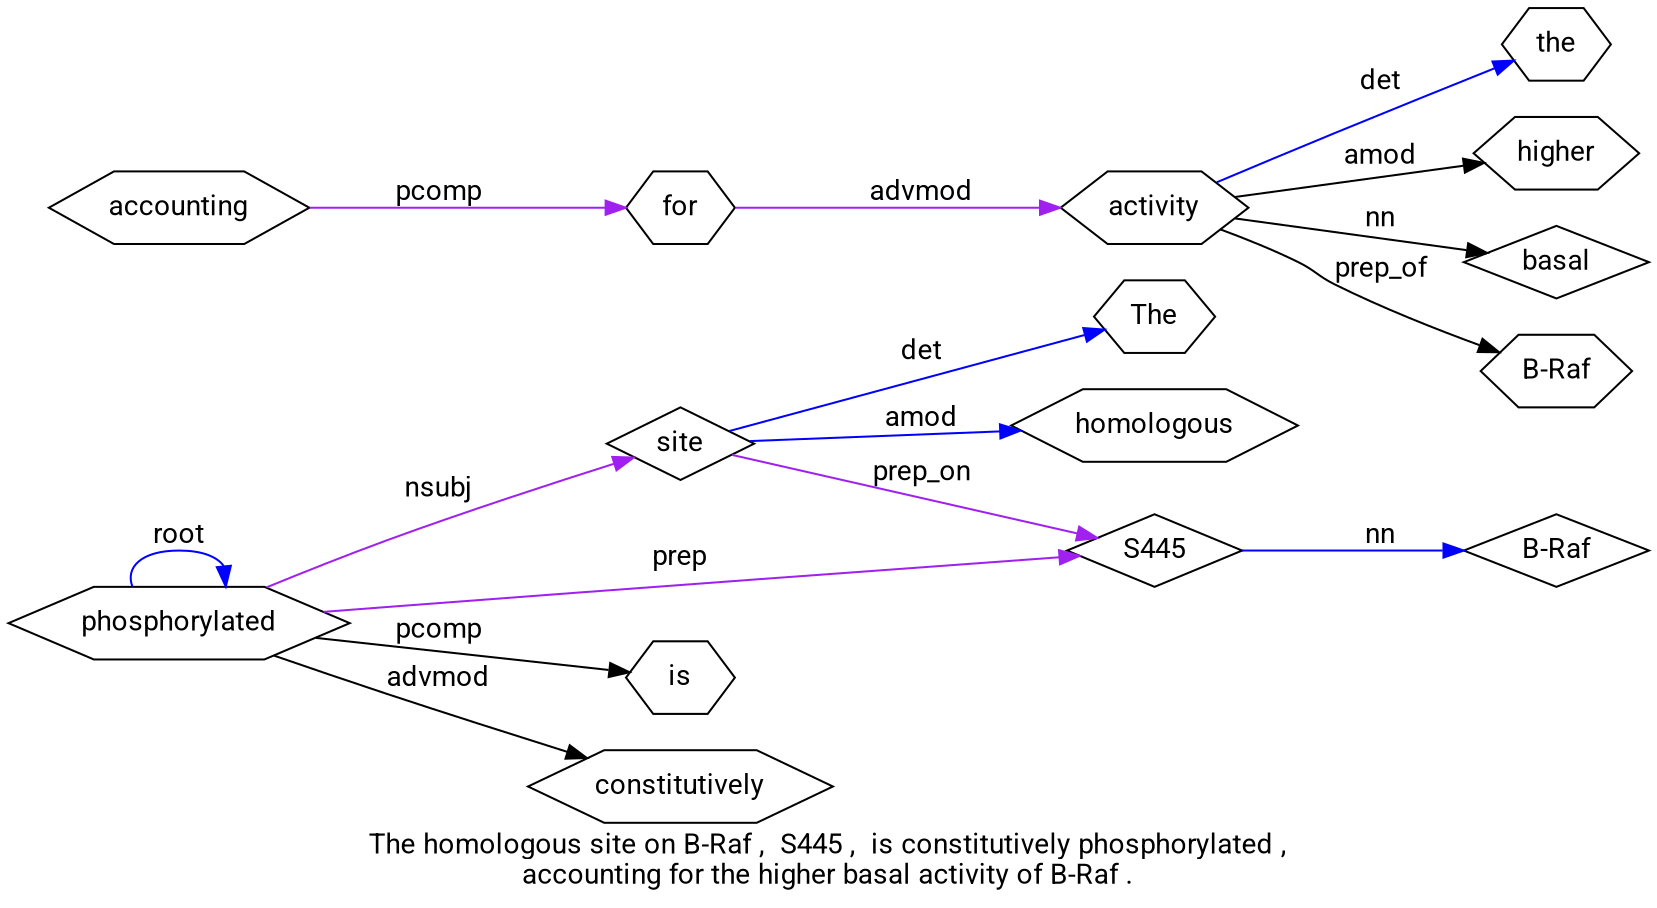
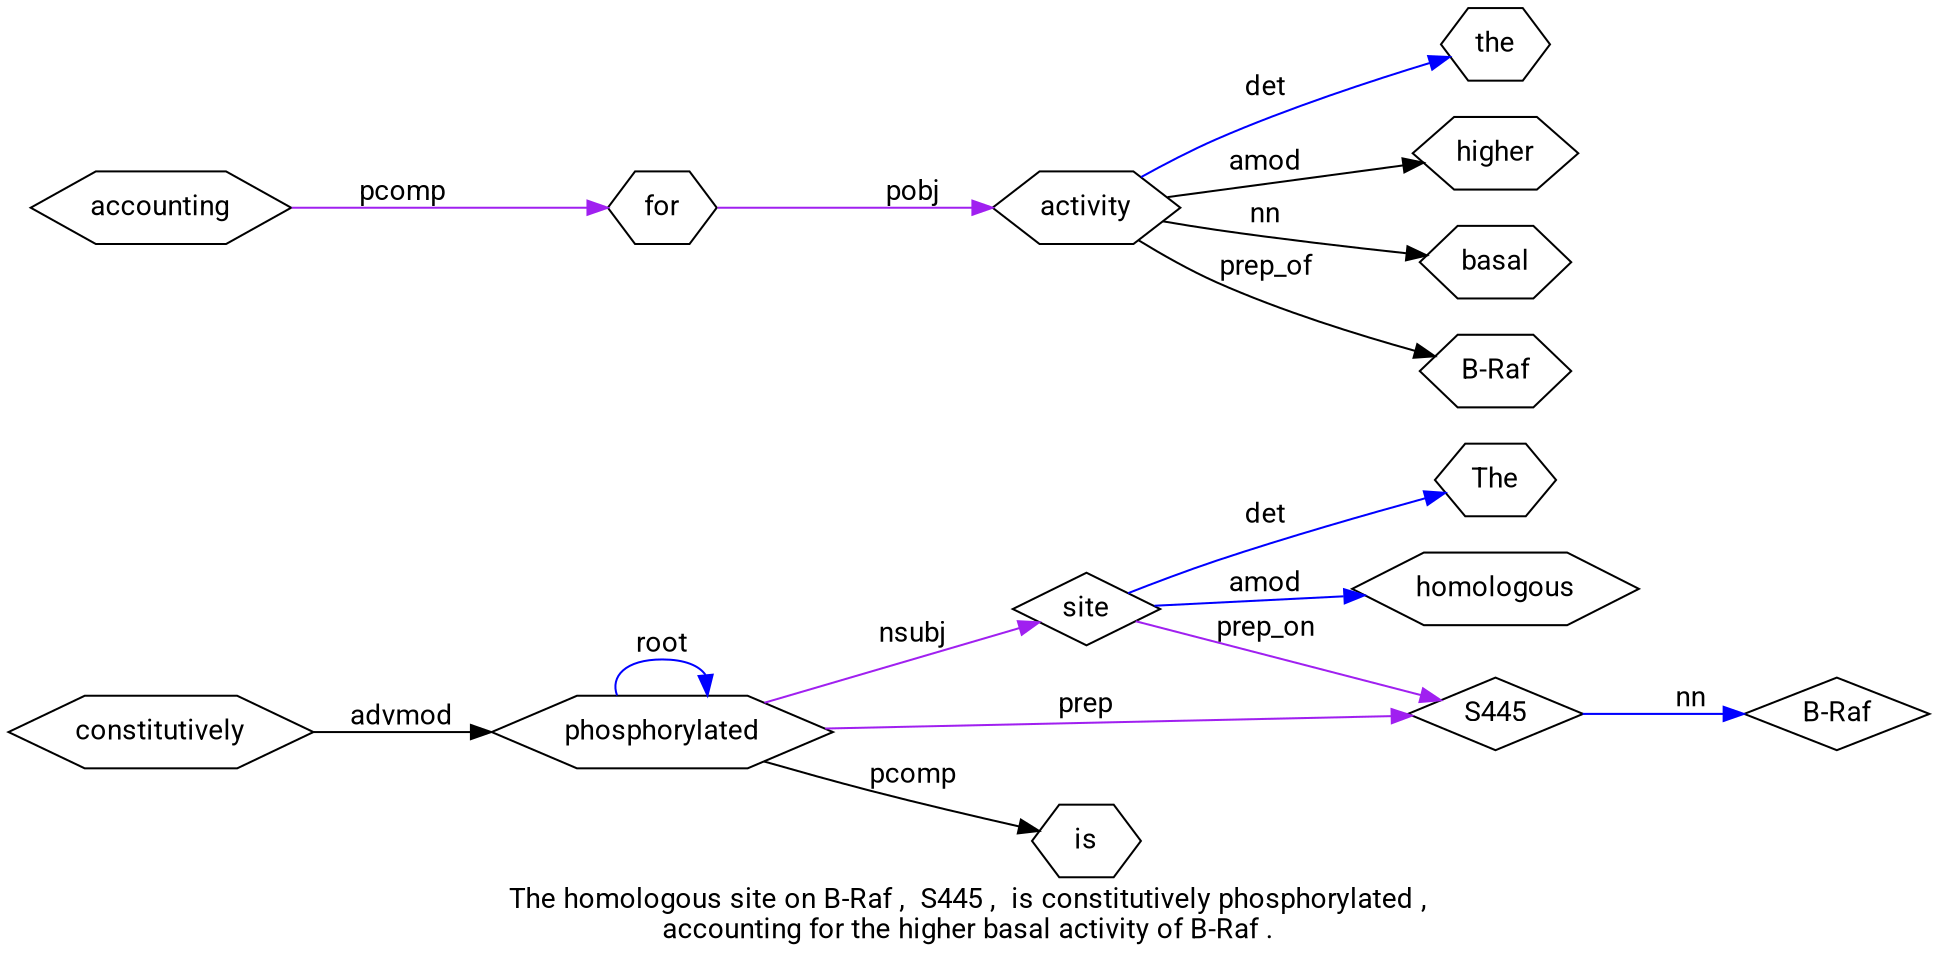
(922, 193) -> (913, 193)
(1556, 262) -> (1495, 262)
(420, 705) -> (392, 732)
